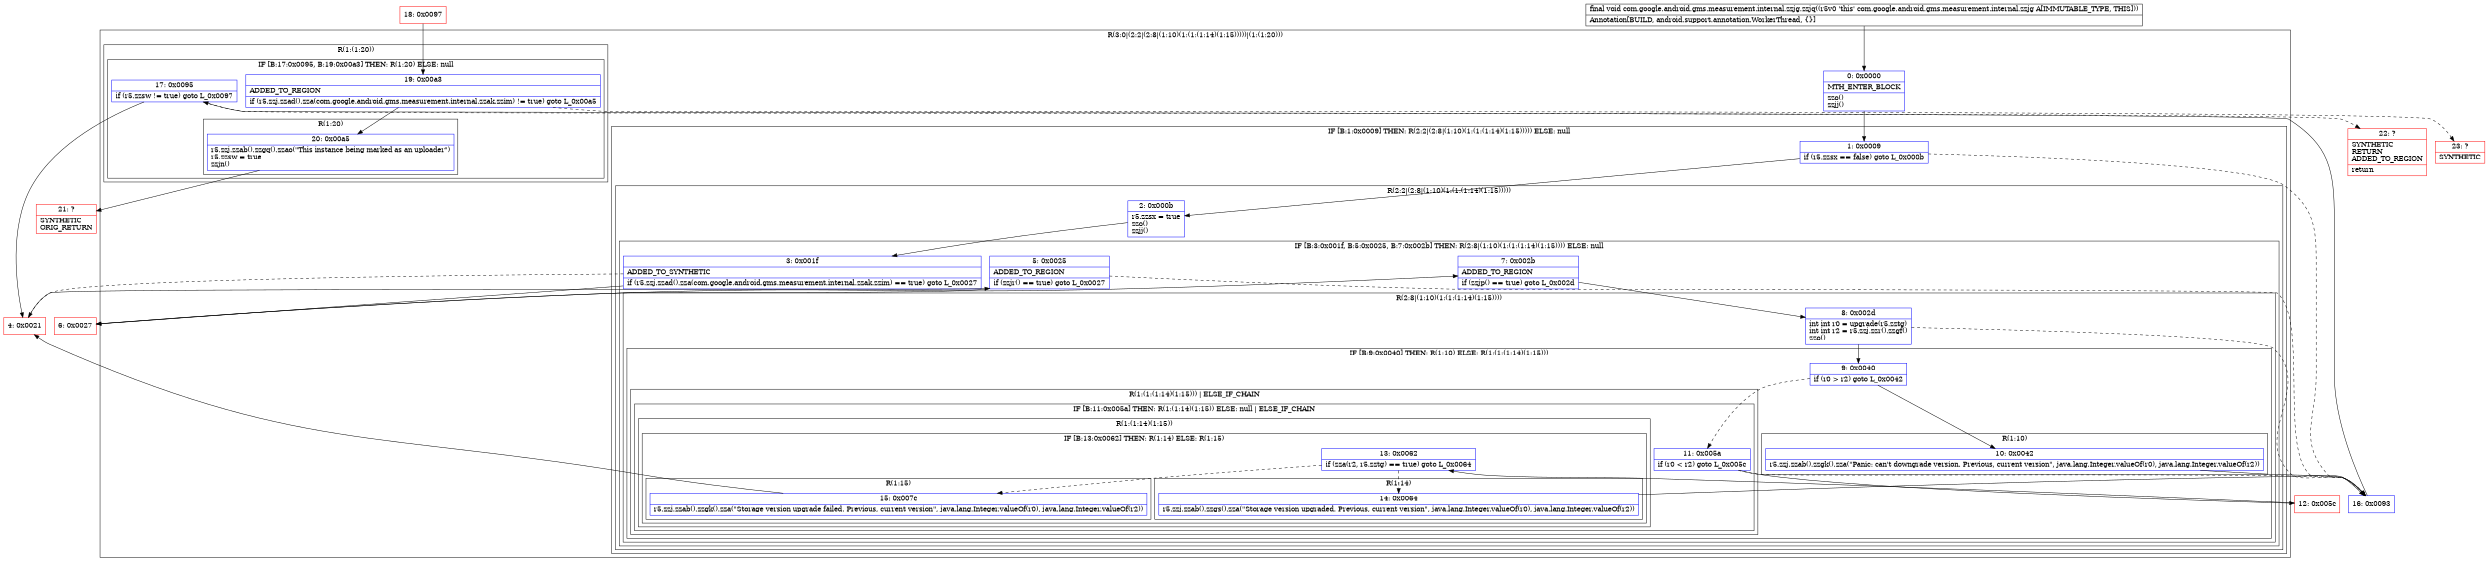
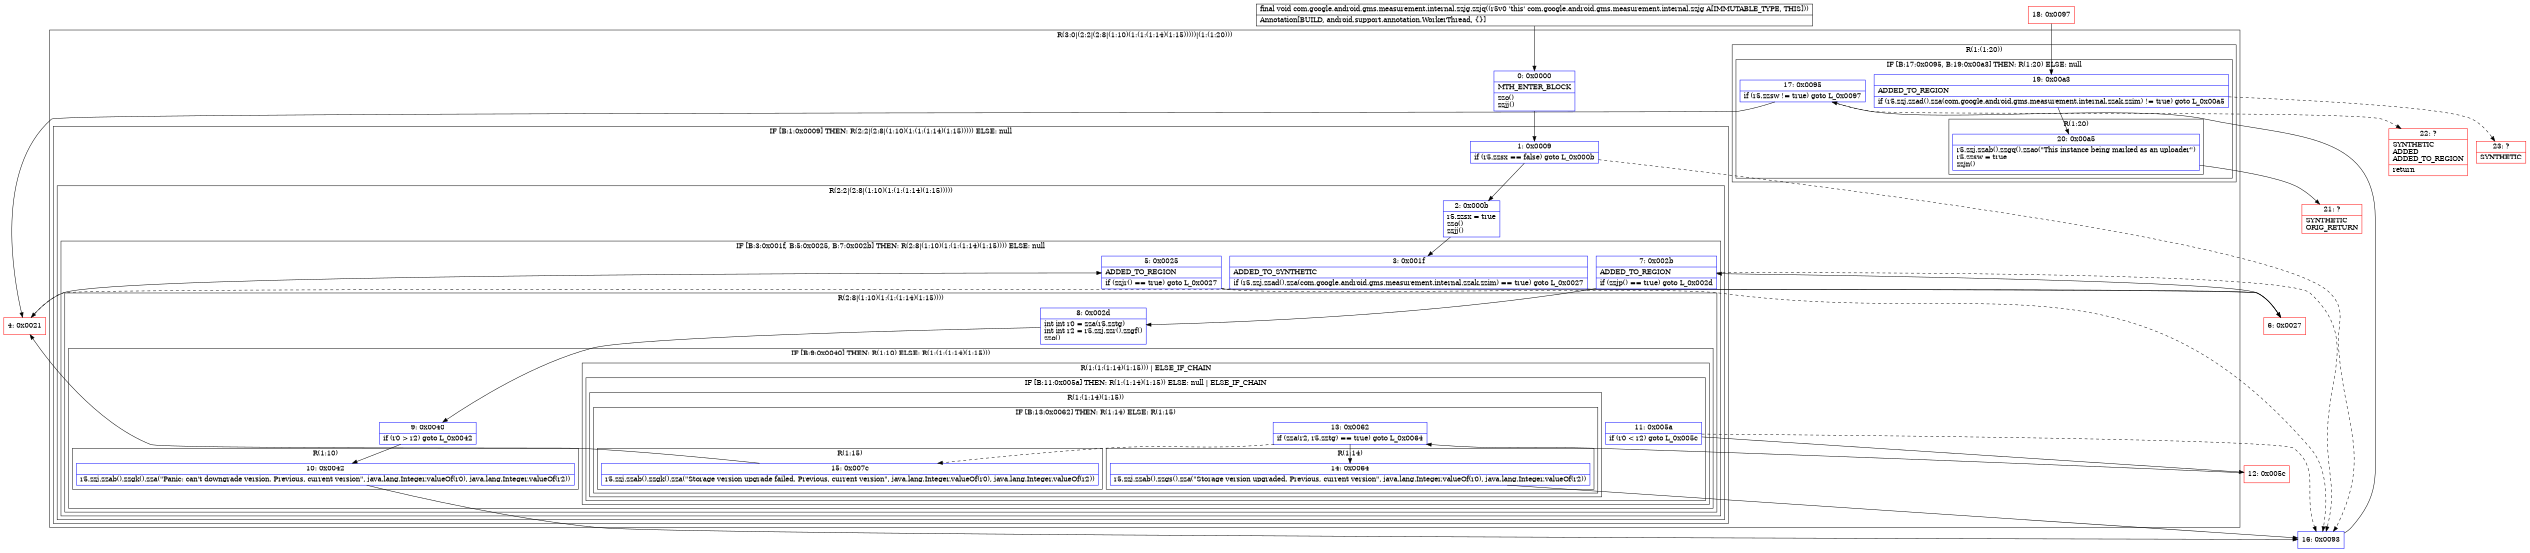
(2367, 152) -> (2406, 152)
(1858, 324) -> (1084, 324)
(2199, 338) -> (2135, 277)
(1750, 396) -> none
(1399, 481) -> (1350, 451)
